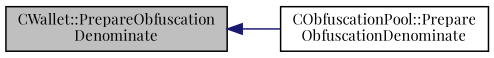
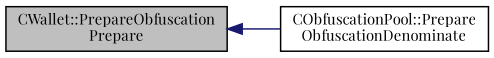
(117, 29) -> (117, 29)
